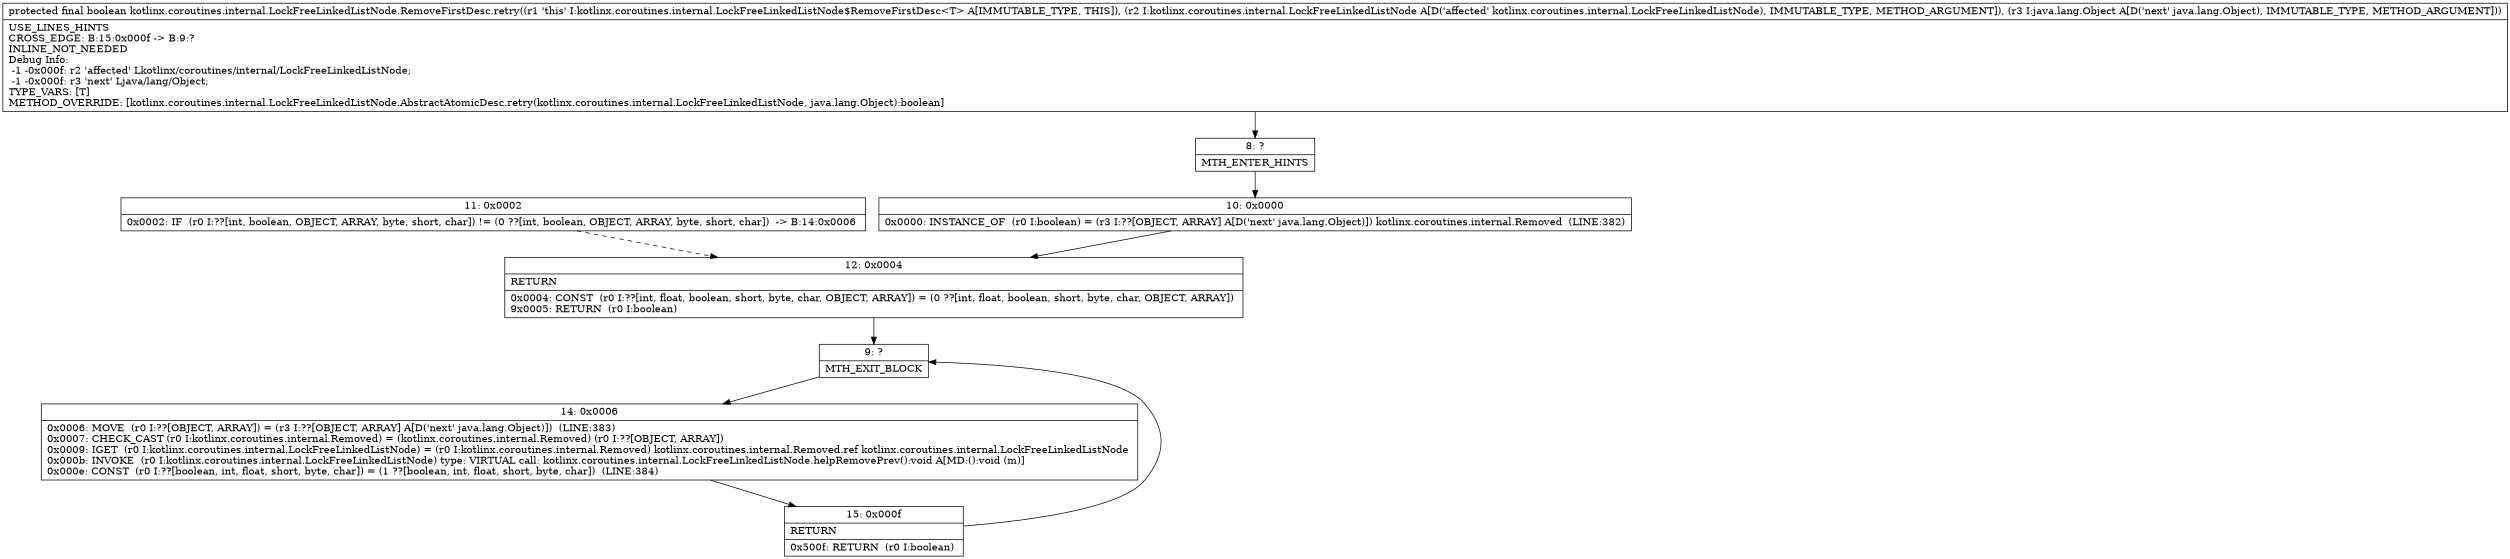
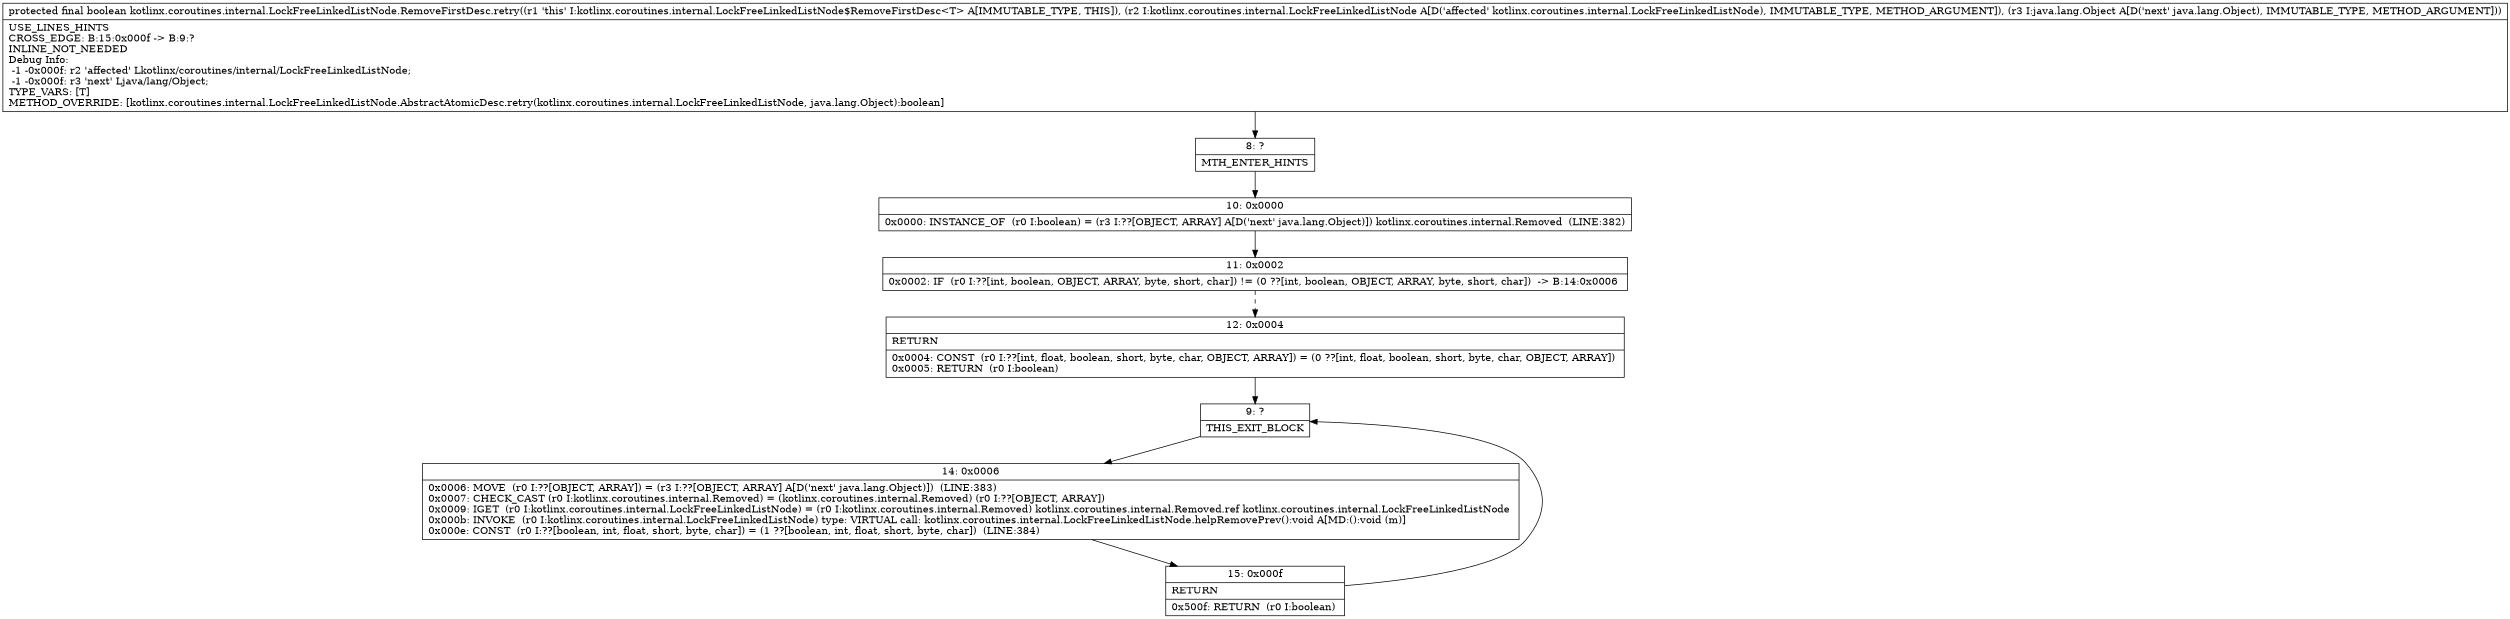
(1104, 243) -> (1255, 241)
(596, 309) -> (977, 369)
(874, 369) -> (1255, 428)
